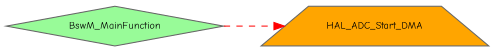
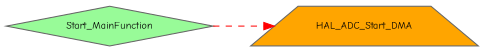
(115, 26) -> (110, 26)
